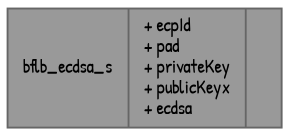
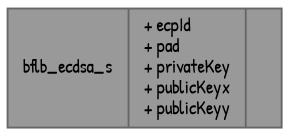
(168, 109) -> (187, 109)
